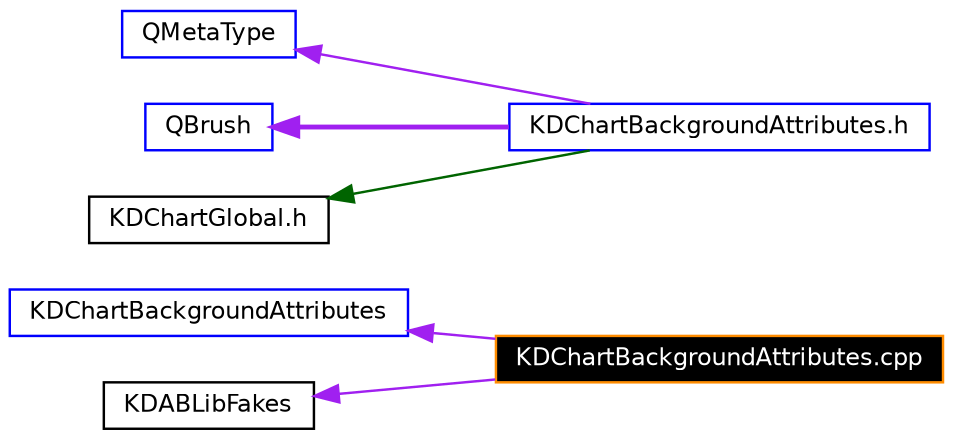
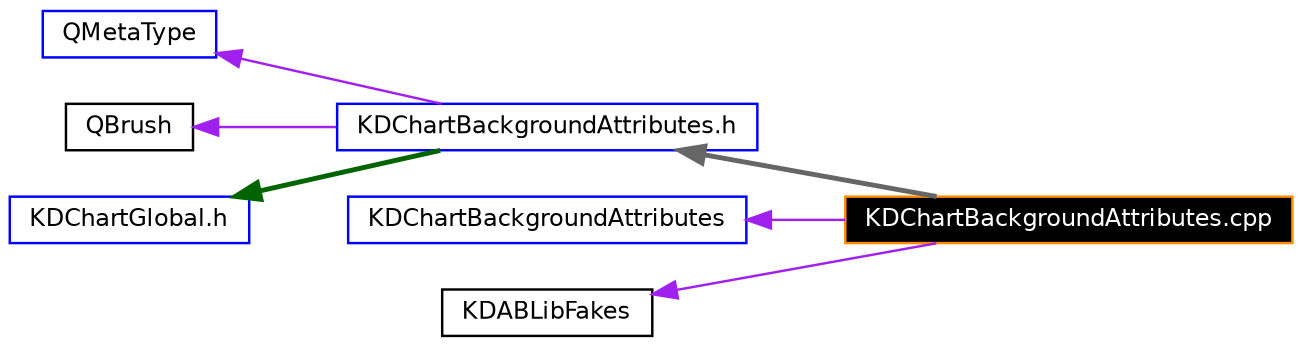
(209, 127) -> (129, 127)
(404, 127) -> (277, 127)
(471, 172) -> (350, 171)
none -> (820, 176)
(209, 220) -> (129, 220)
